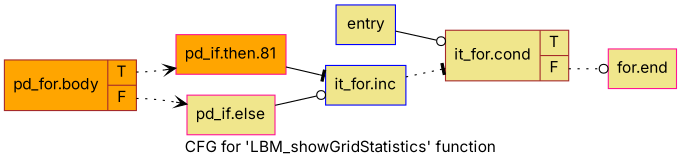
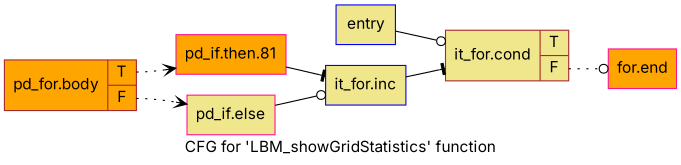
(642, 69) -> (642, 69)
(423, 73) -> (423, 73)
